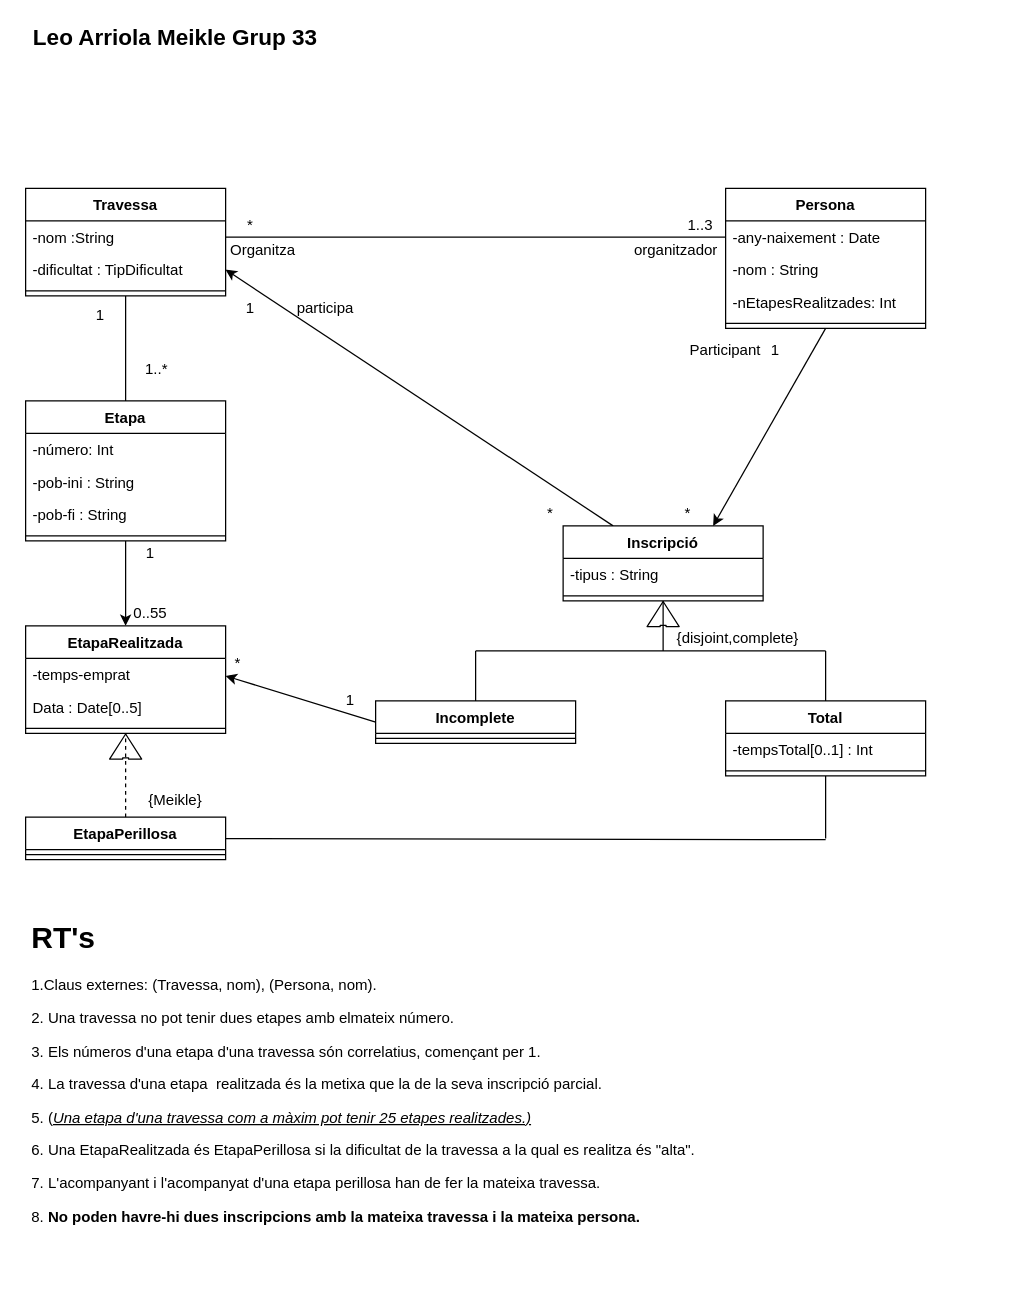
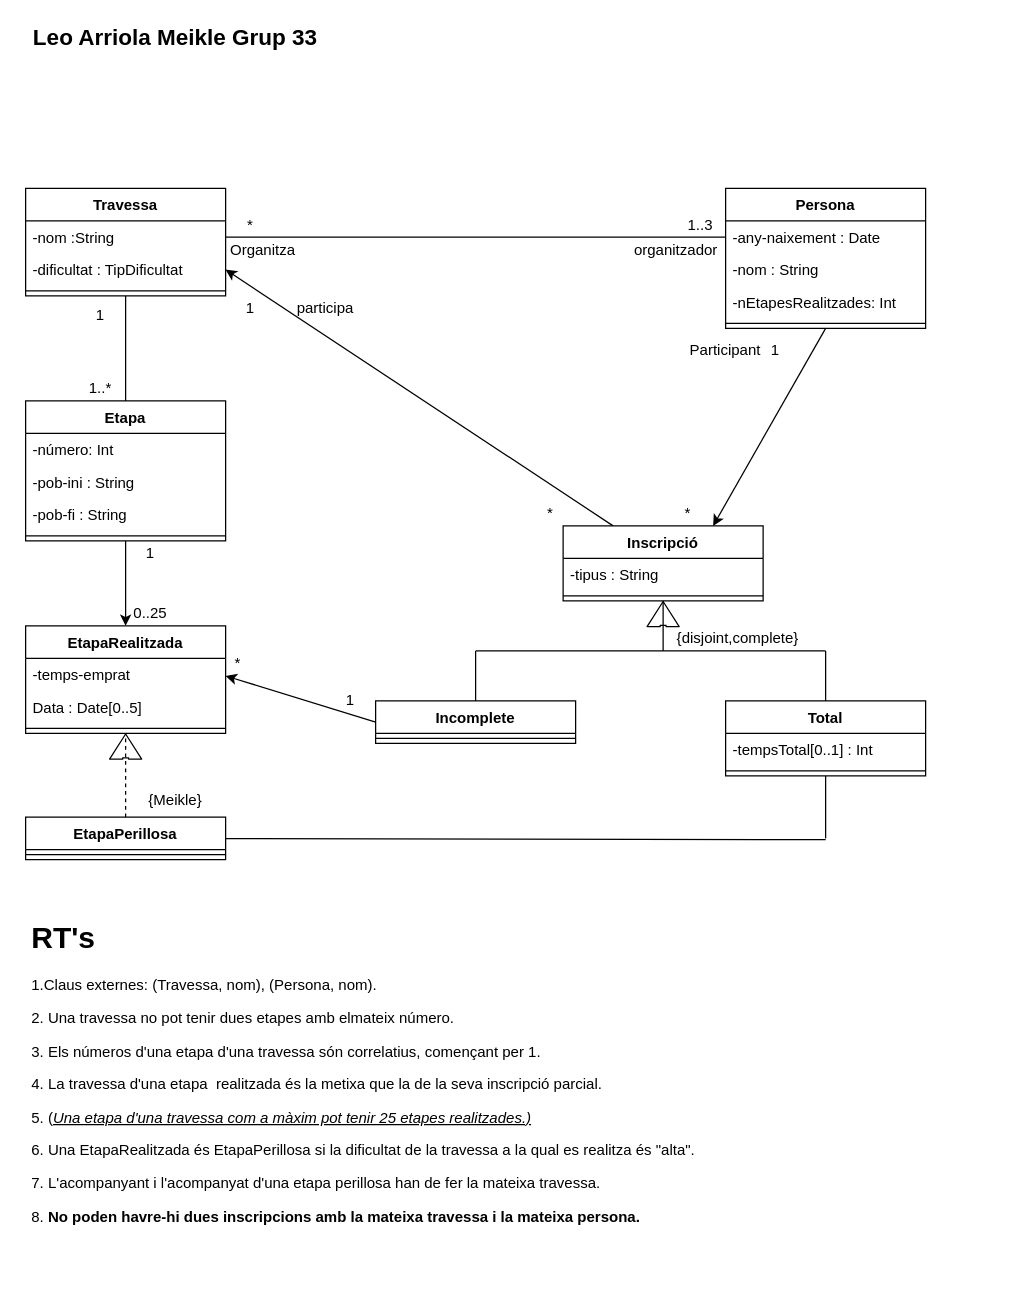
(157, 369) -> (101, 388)
(151, 613) -> (151, 613)
